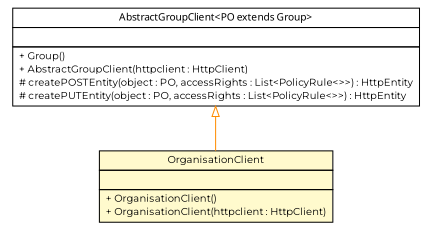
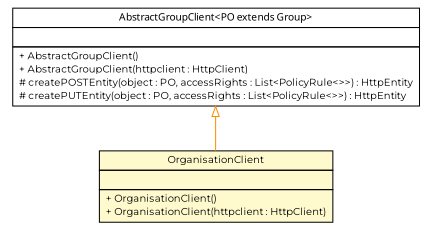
(42, 56) -> (79, 56)
